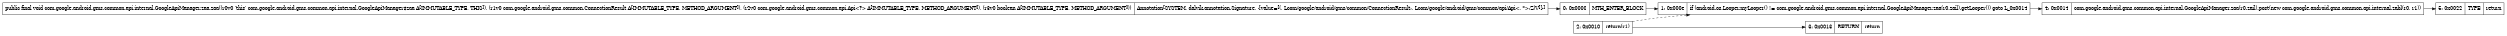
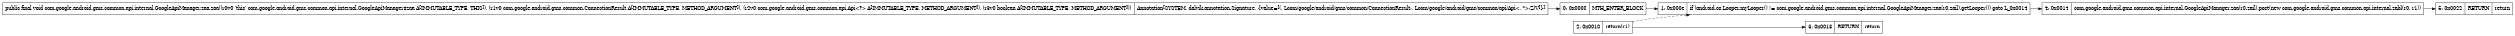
(2474, 9) -> (2478, 9)
